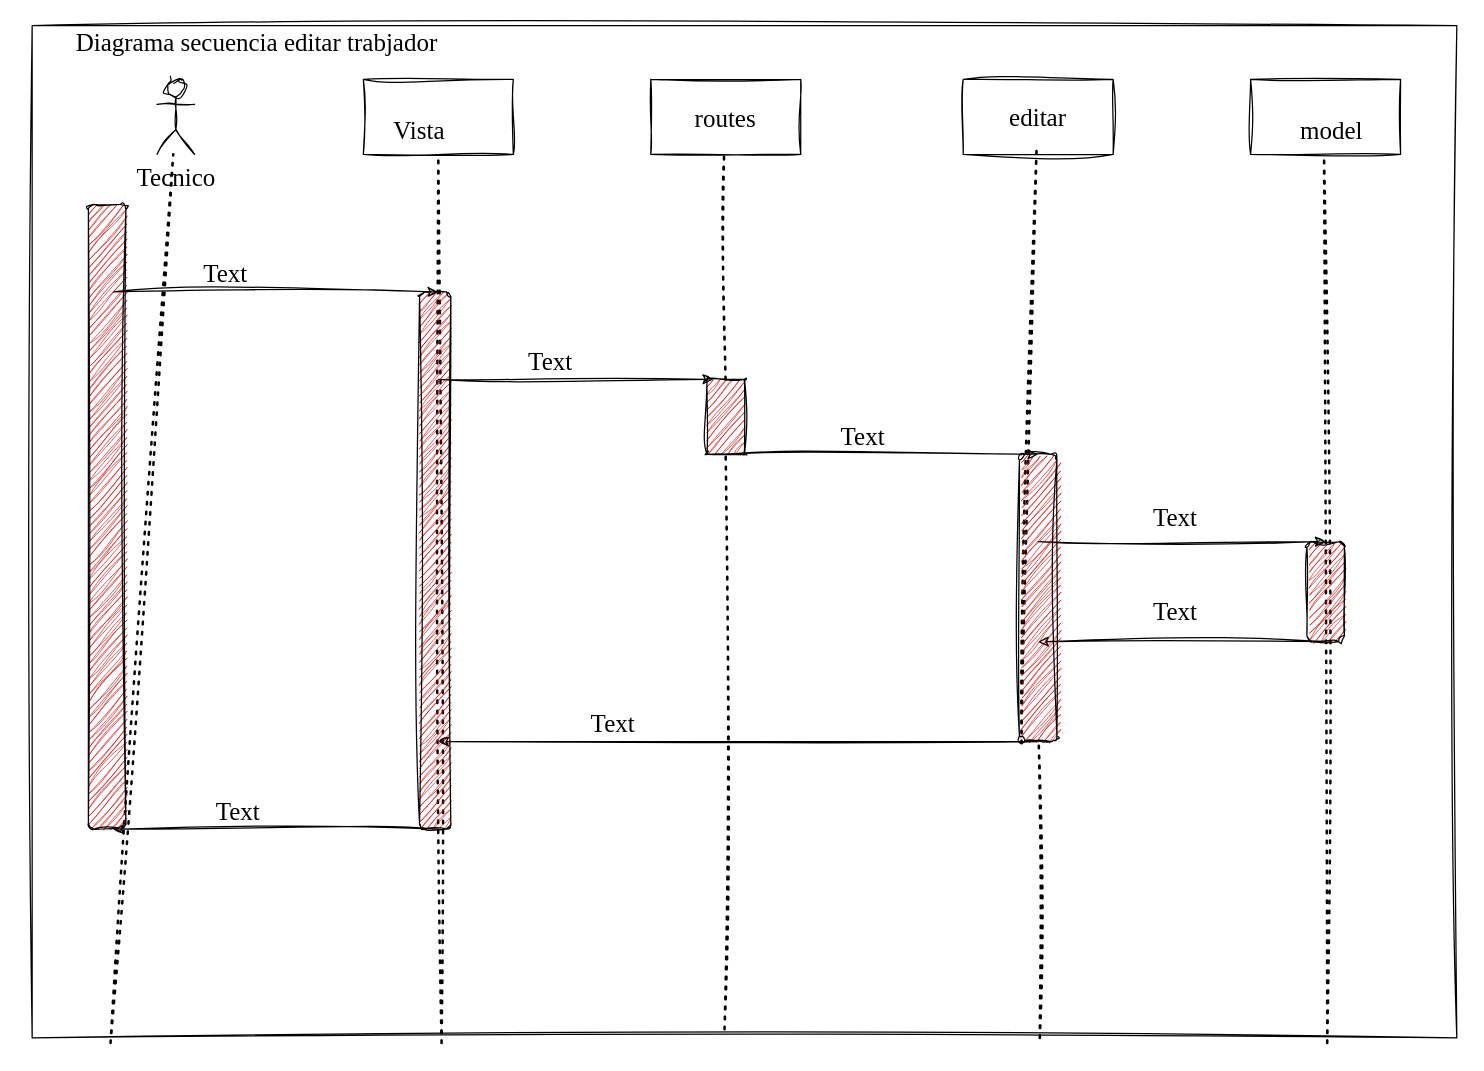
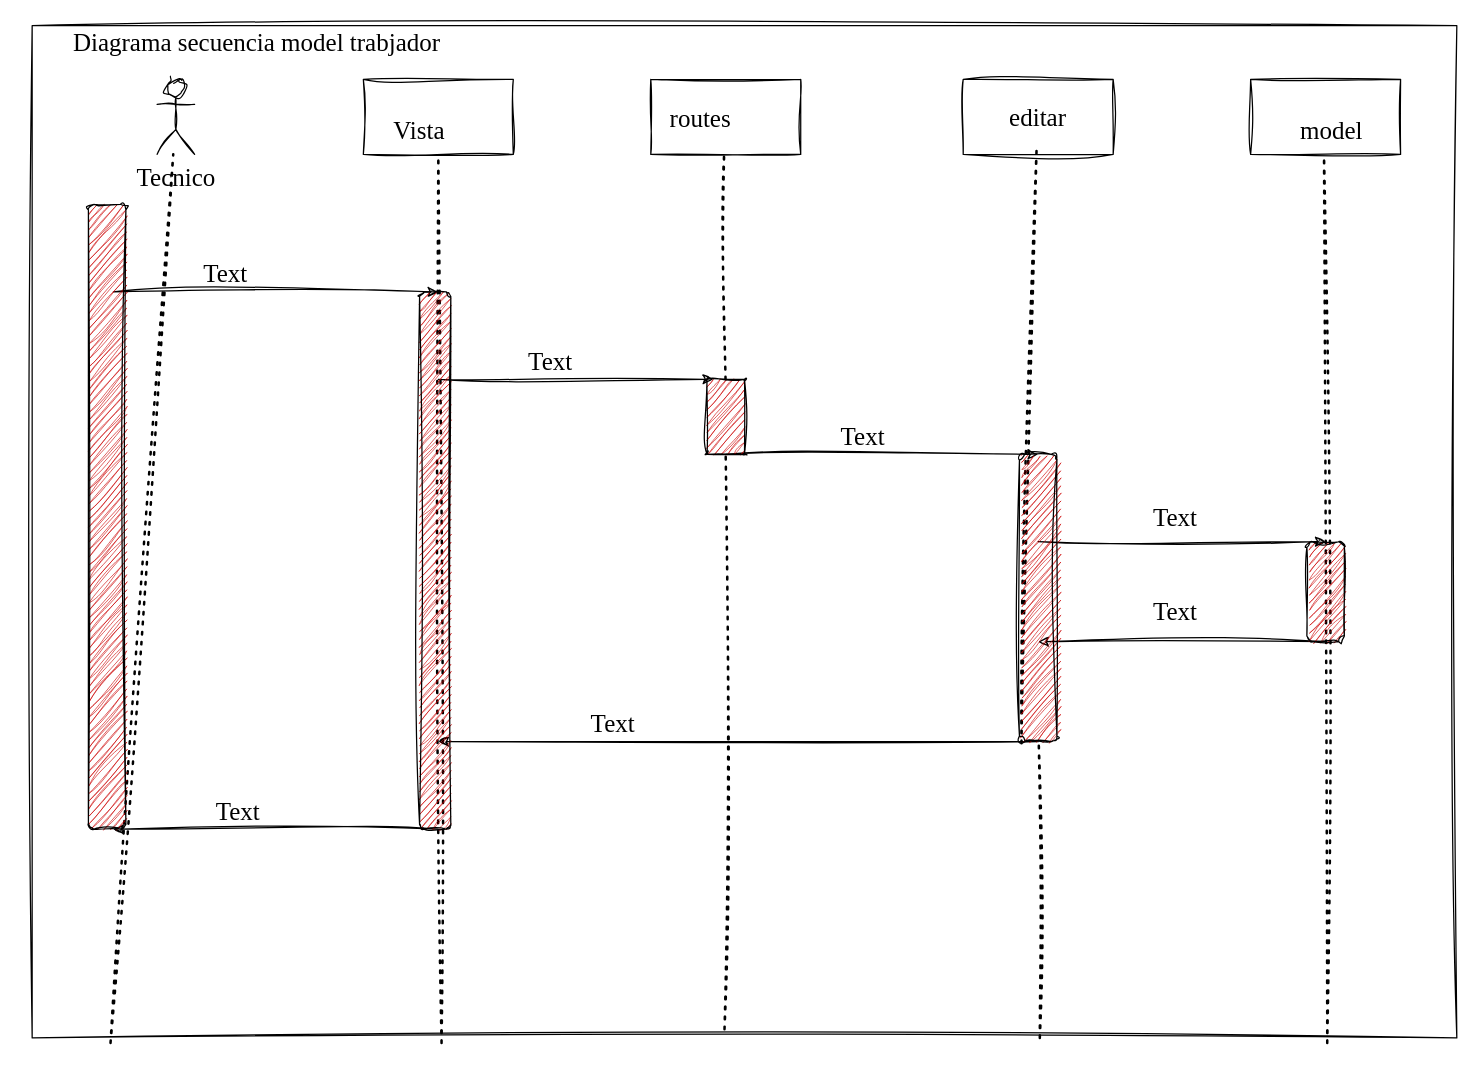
(257, 42) -> (257, 42)
(726, 118) -> (701, 118)
